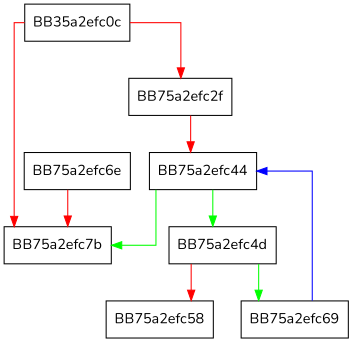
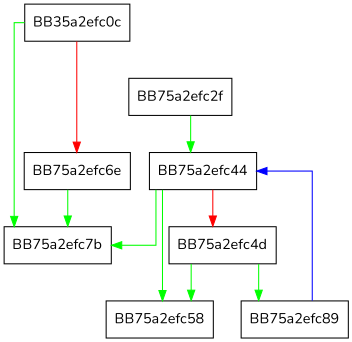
(178, 23) -> (77, 92)
(14, 114) -> (14, 114)
(191, 129) -> (191, 129)
(68, 203) -> (68, 203)
(213, 203) -> (213, 203)
none -> (162, 240)
(191, 277) -> (191, 277)
(295, 319) -> (295, 319)
